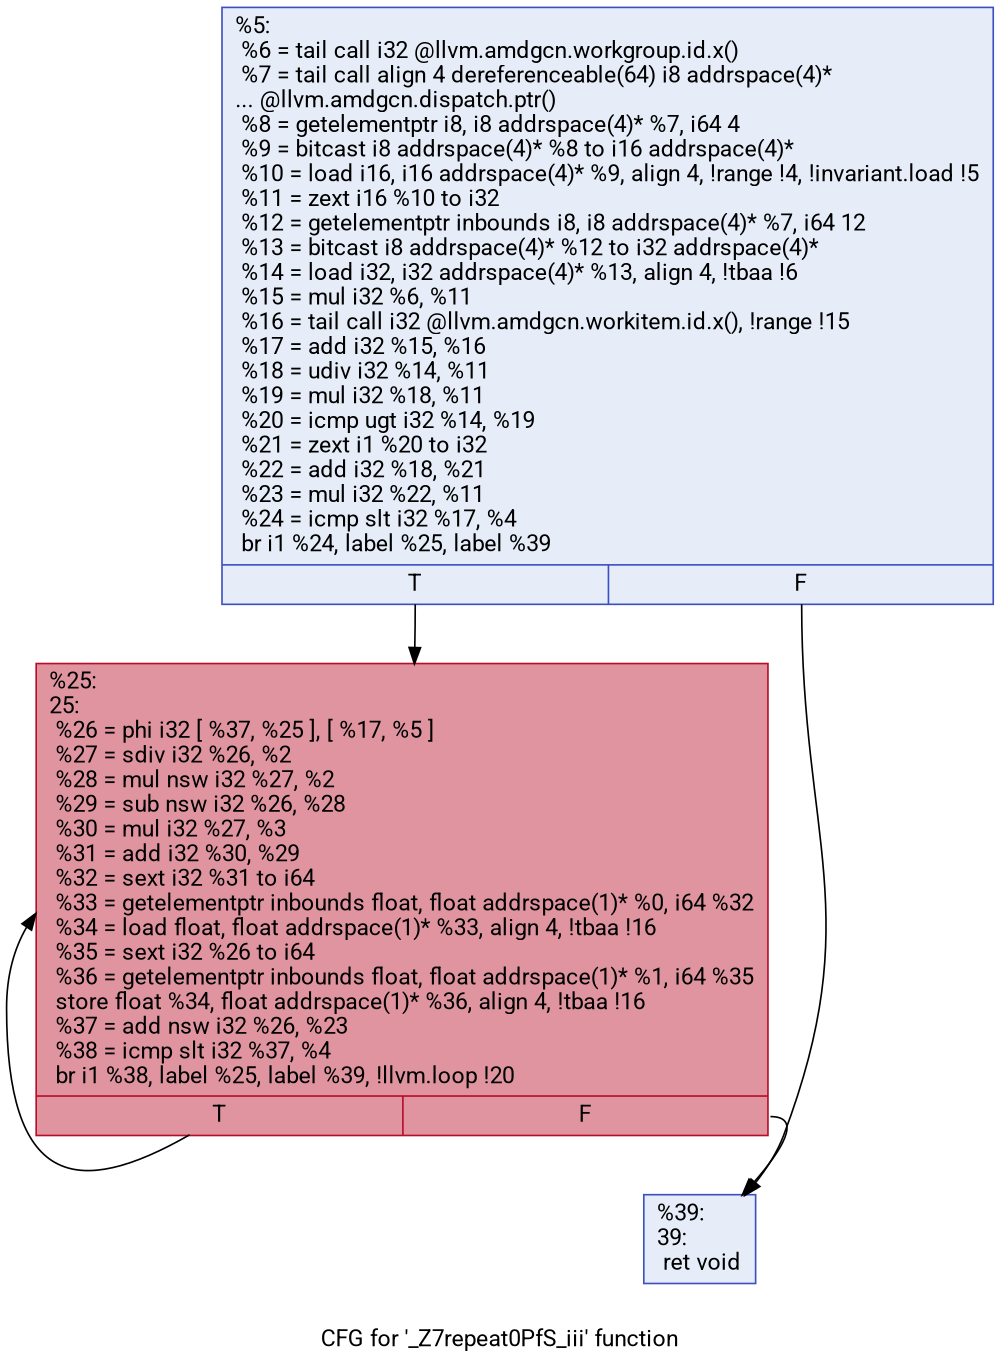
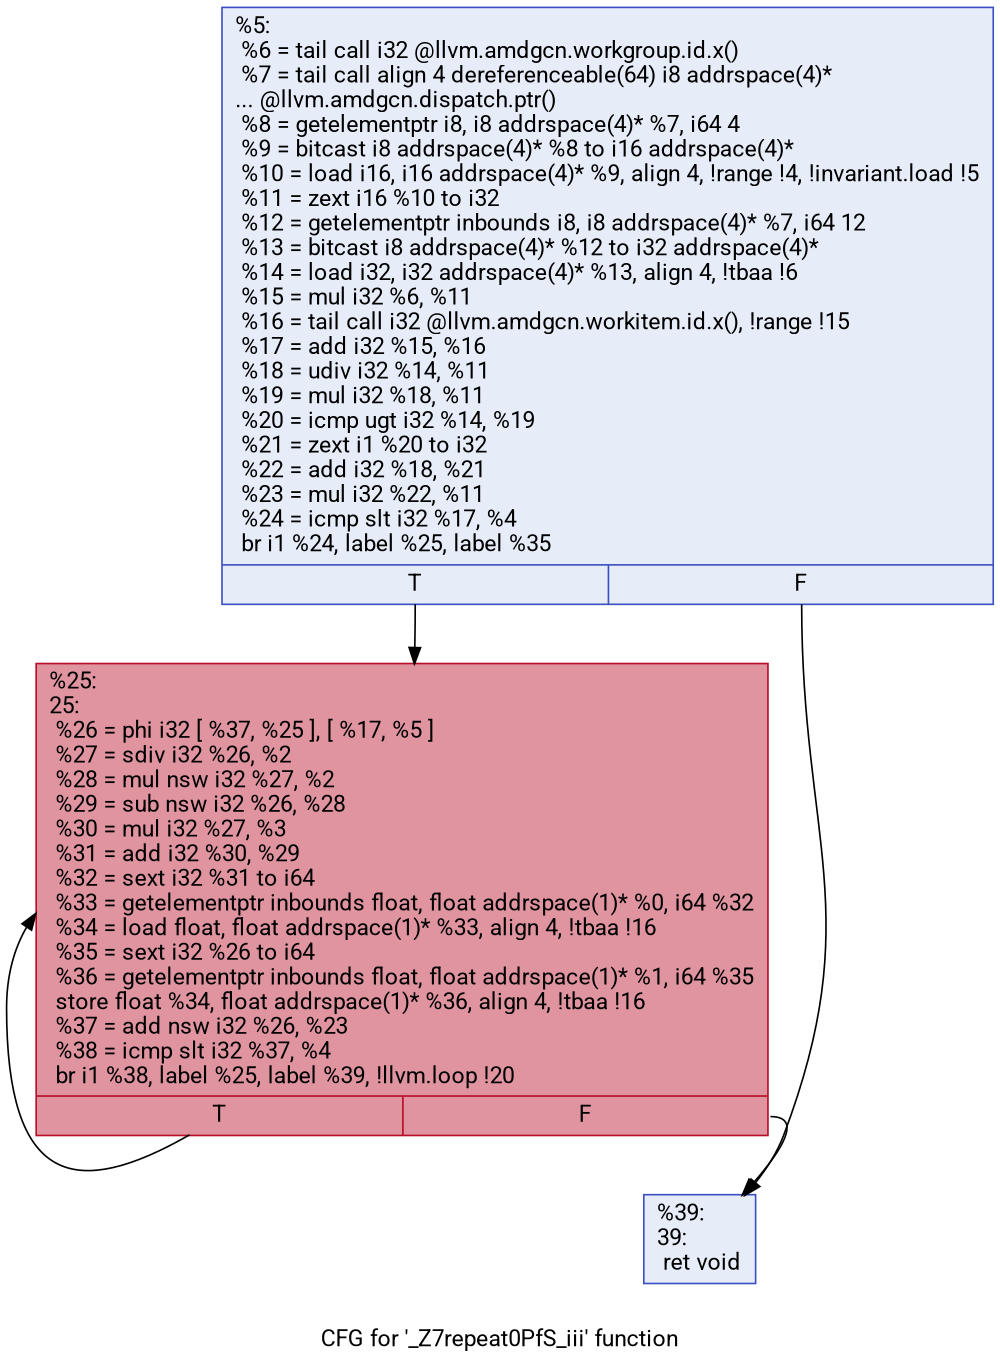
(394, 544) -> (394, 544)
